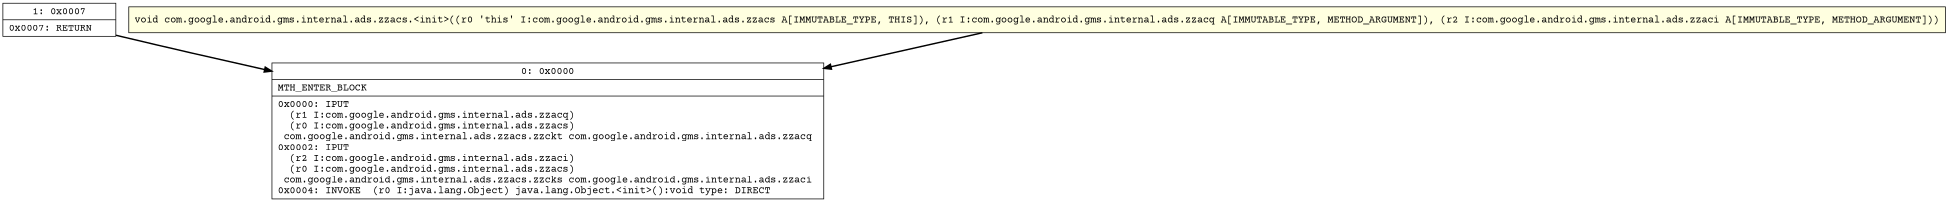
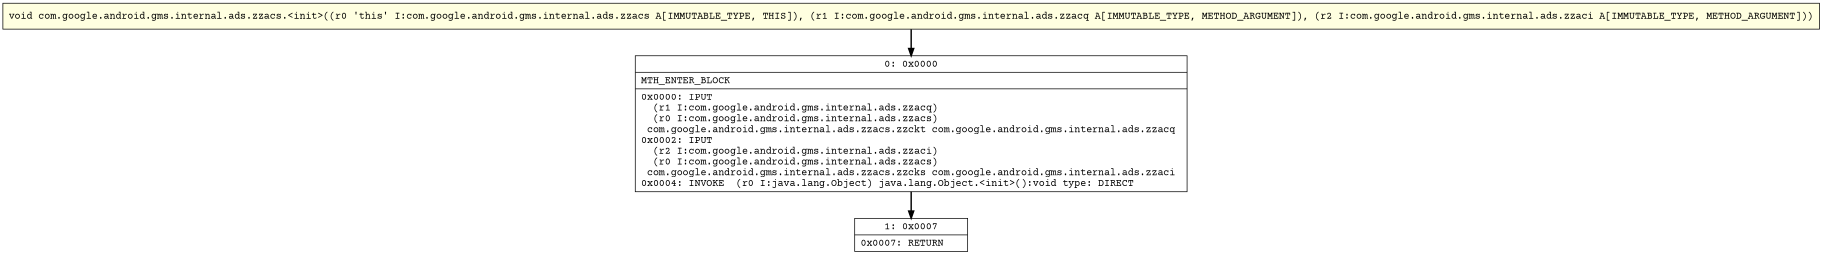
(190, 53) -> (911, 201)
